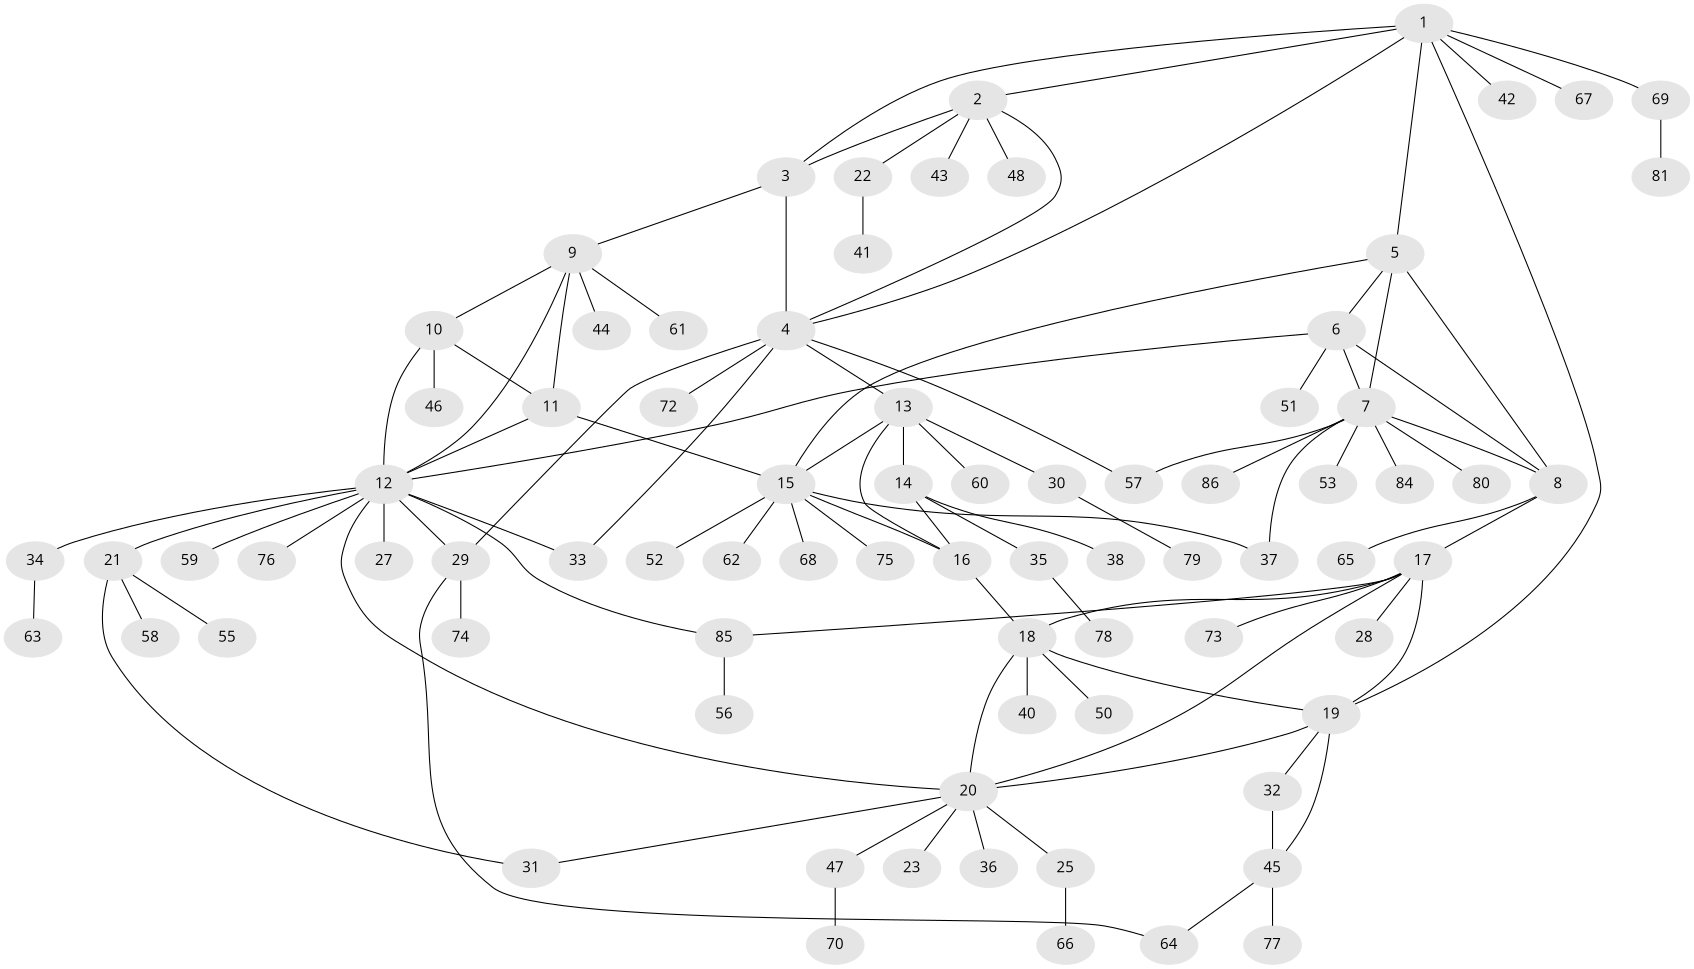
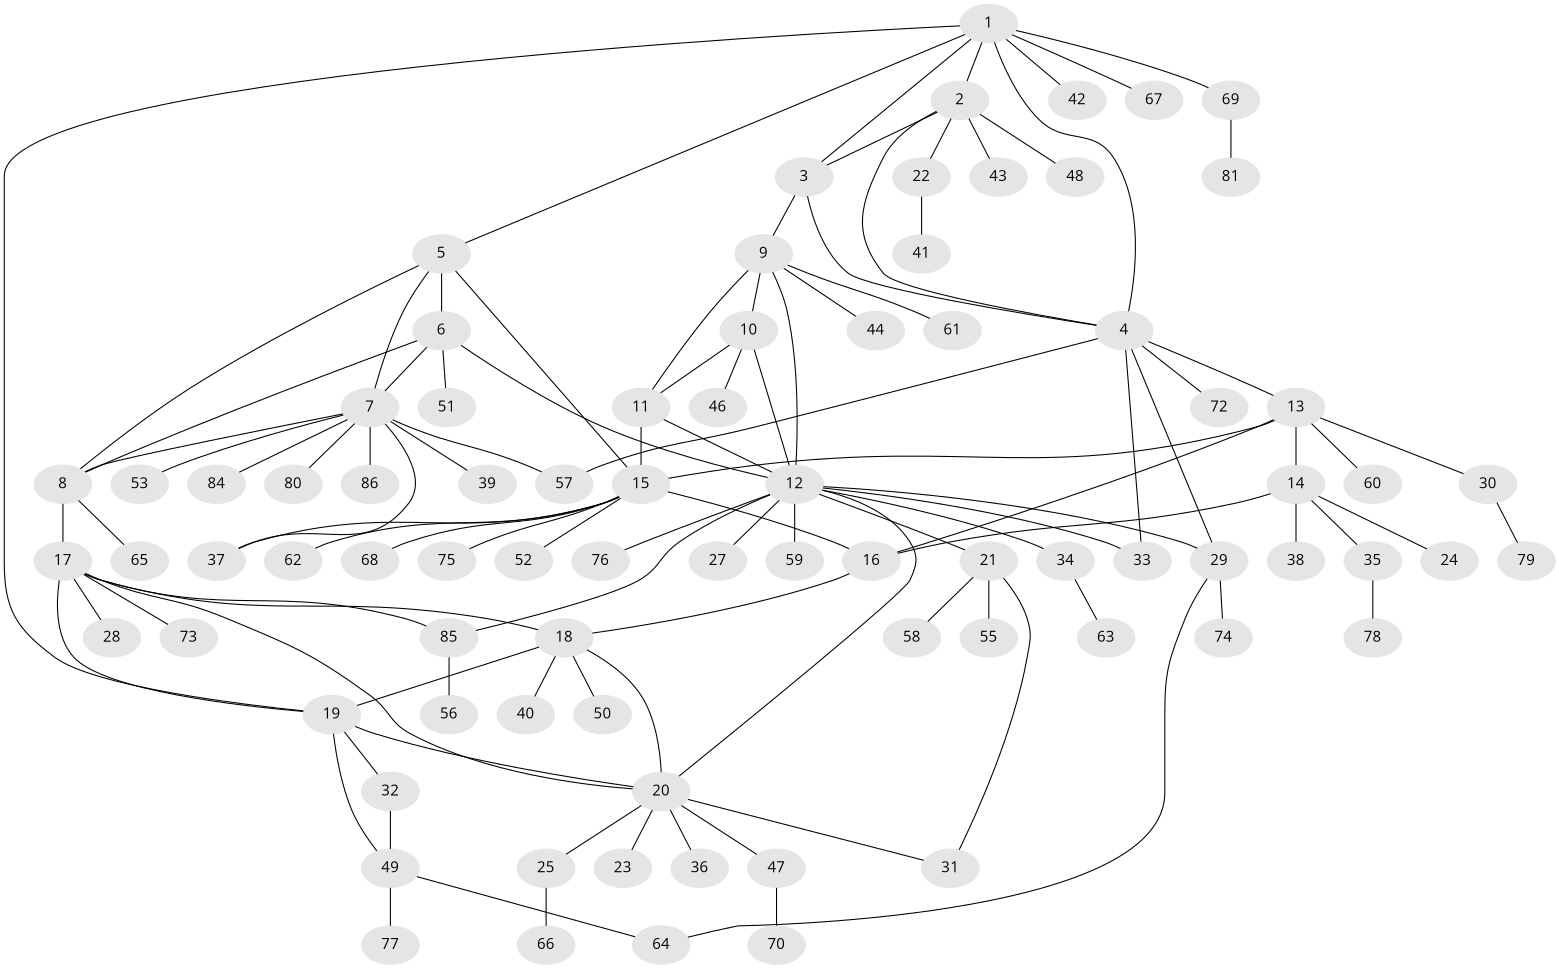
none -> (487, 484)
none -> (1450, 561)
(1273, 868) -> (390, 868)
